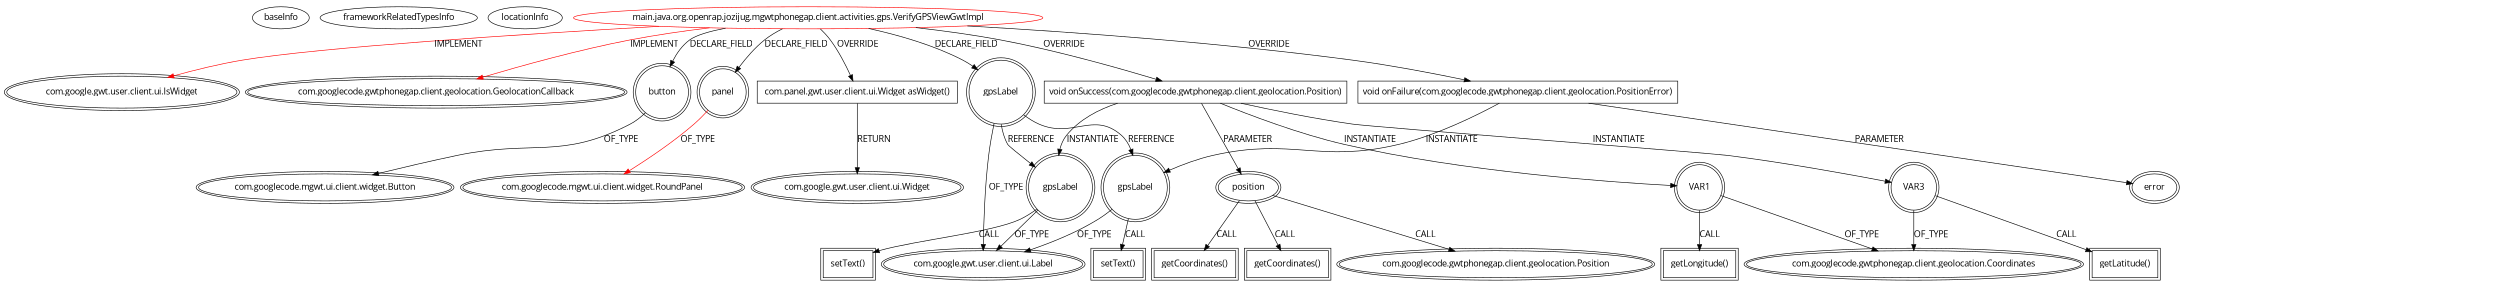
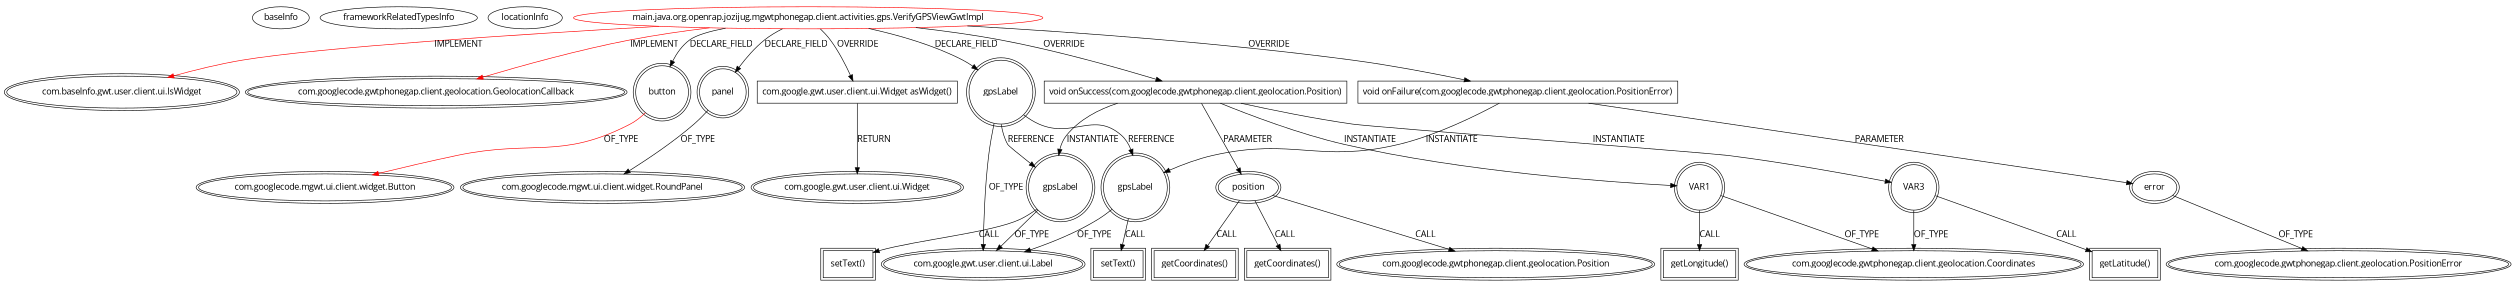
(122, 92) -> (122, 92)
(857, 92) -> (857, 92)
(671, 143) -> (671, 143)
(514, 149) -> (514, 149)
none -> (2339, 264)
